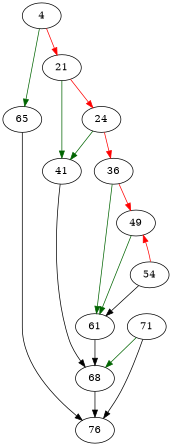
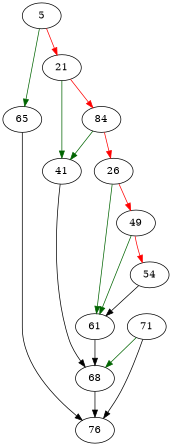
(42, 16) -> (42, 16)
(101, 119) -> (101, 119)
(114, 171) -> (114, 171)
(148, 252) -> (137, 246)
